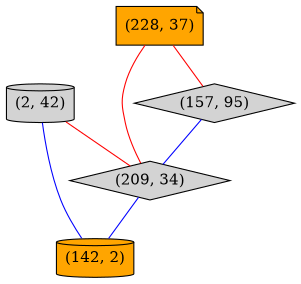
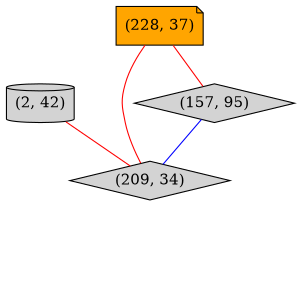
(95, 258) -> none
